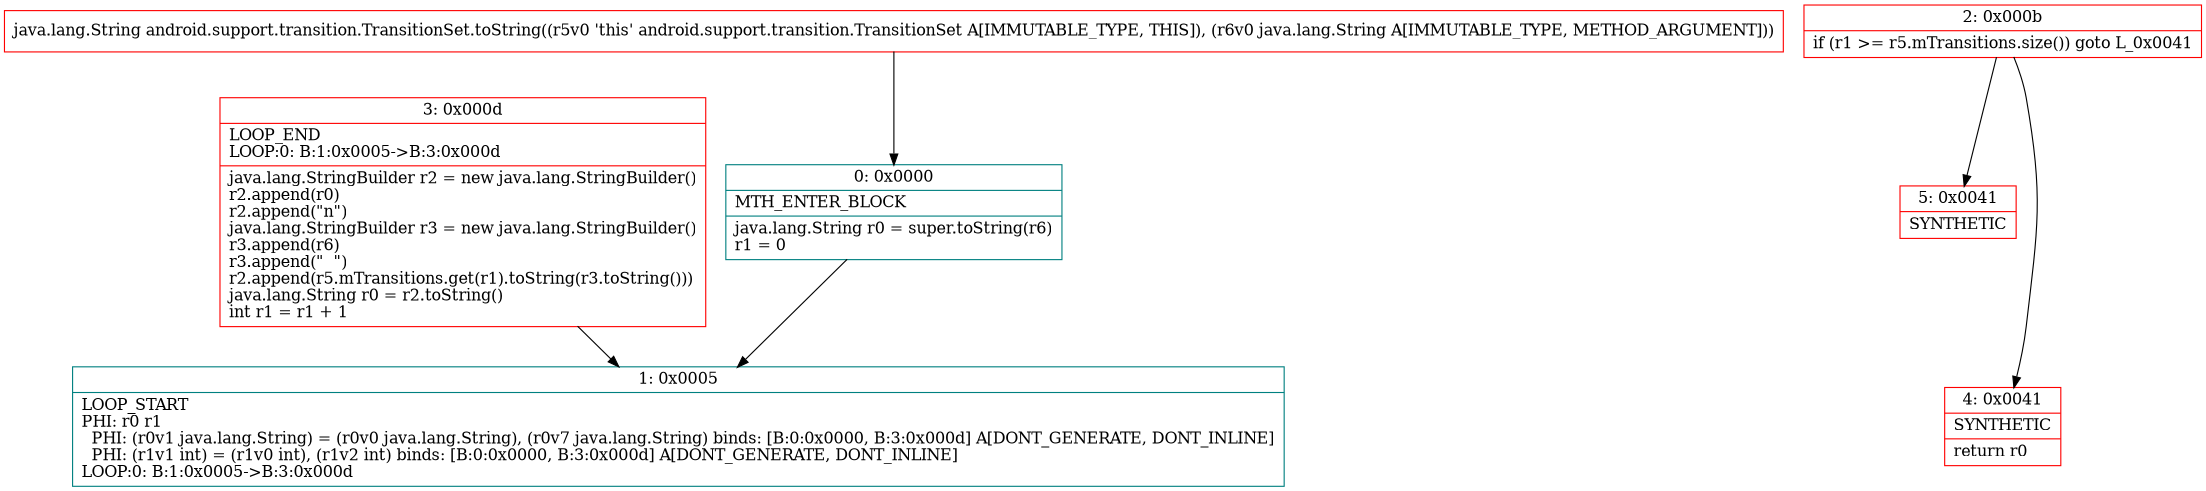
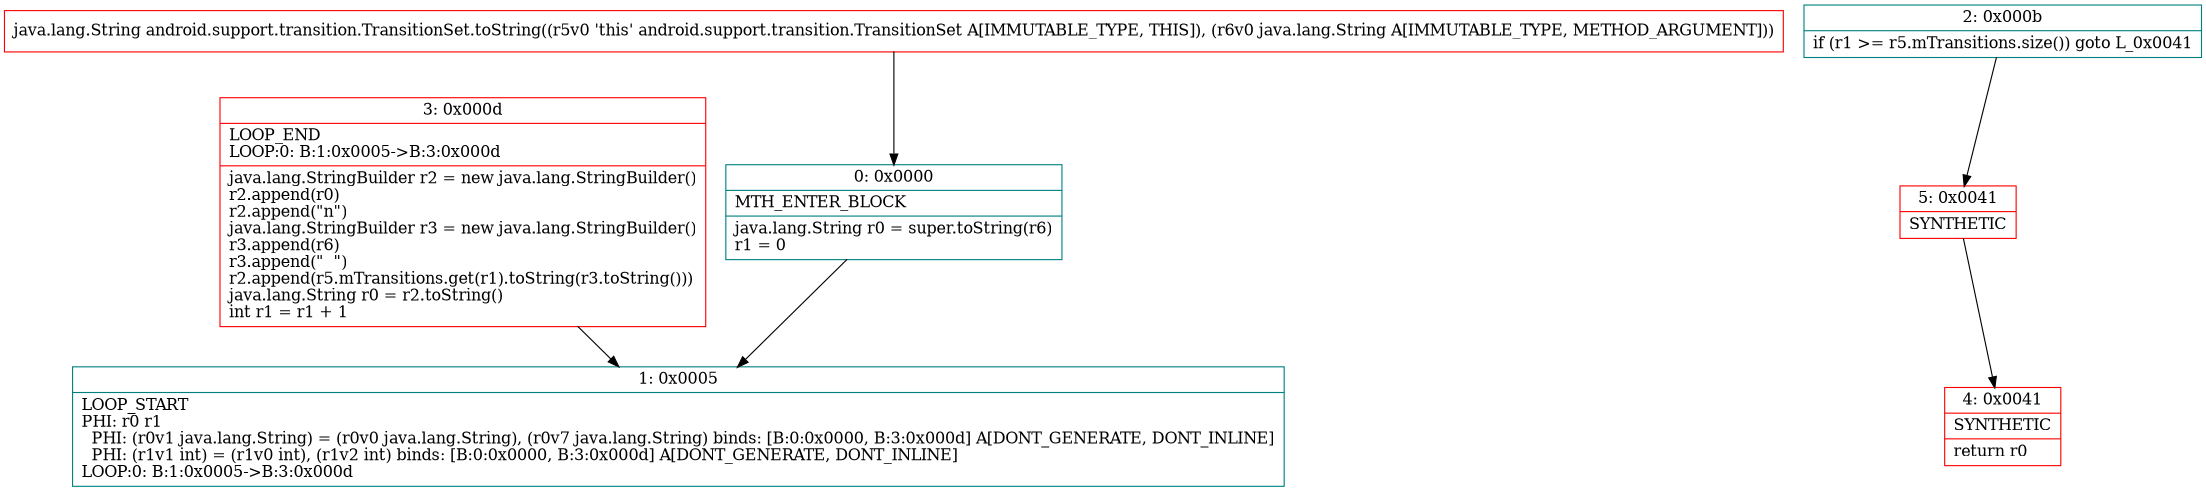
(2003, 31) -> (2003, 31)
(2037, 216) -> (1978, 307)
